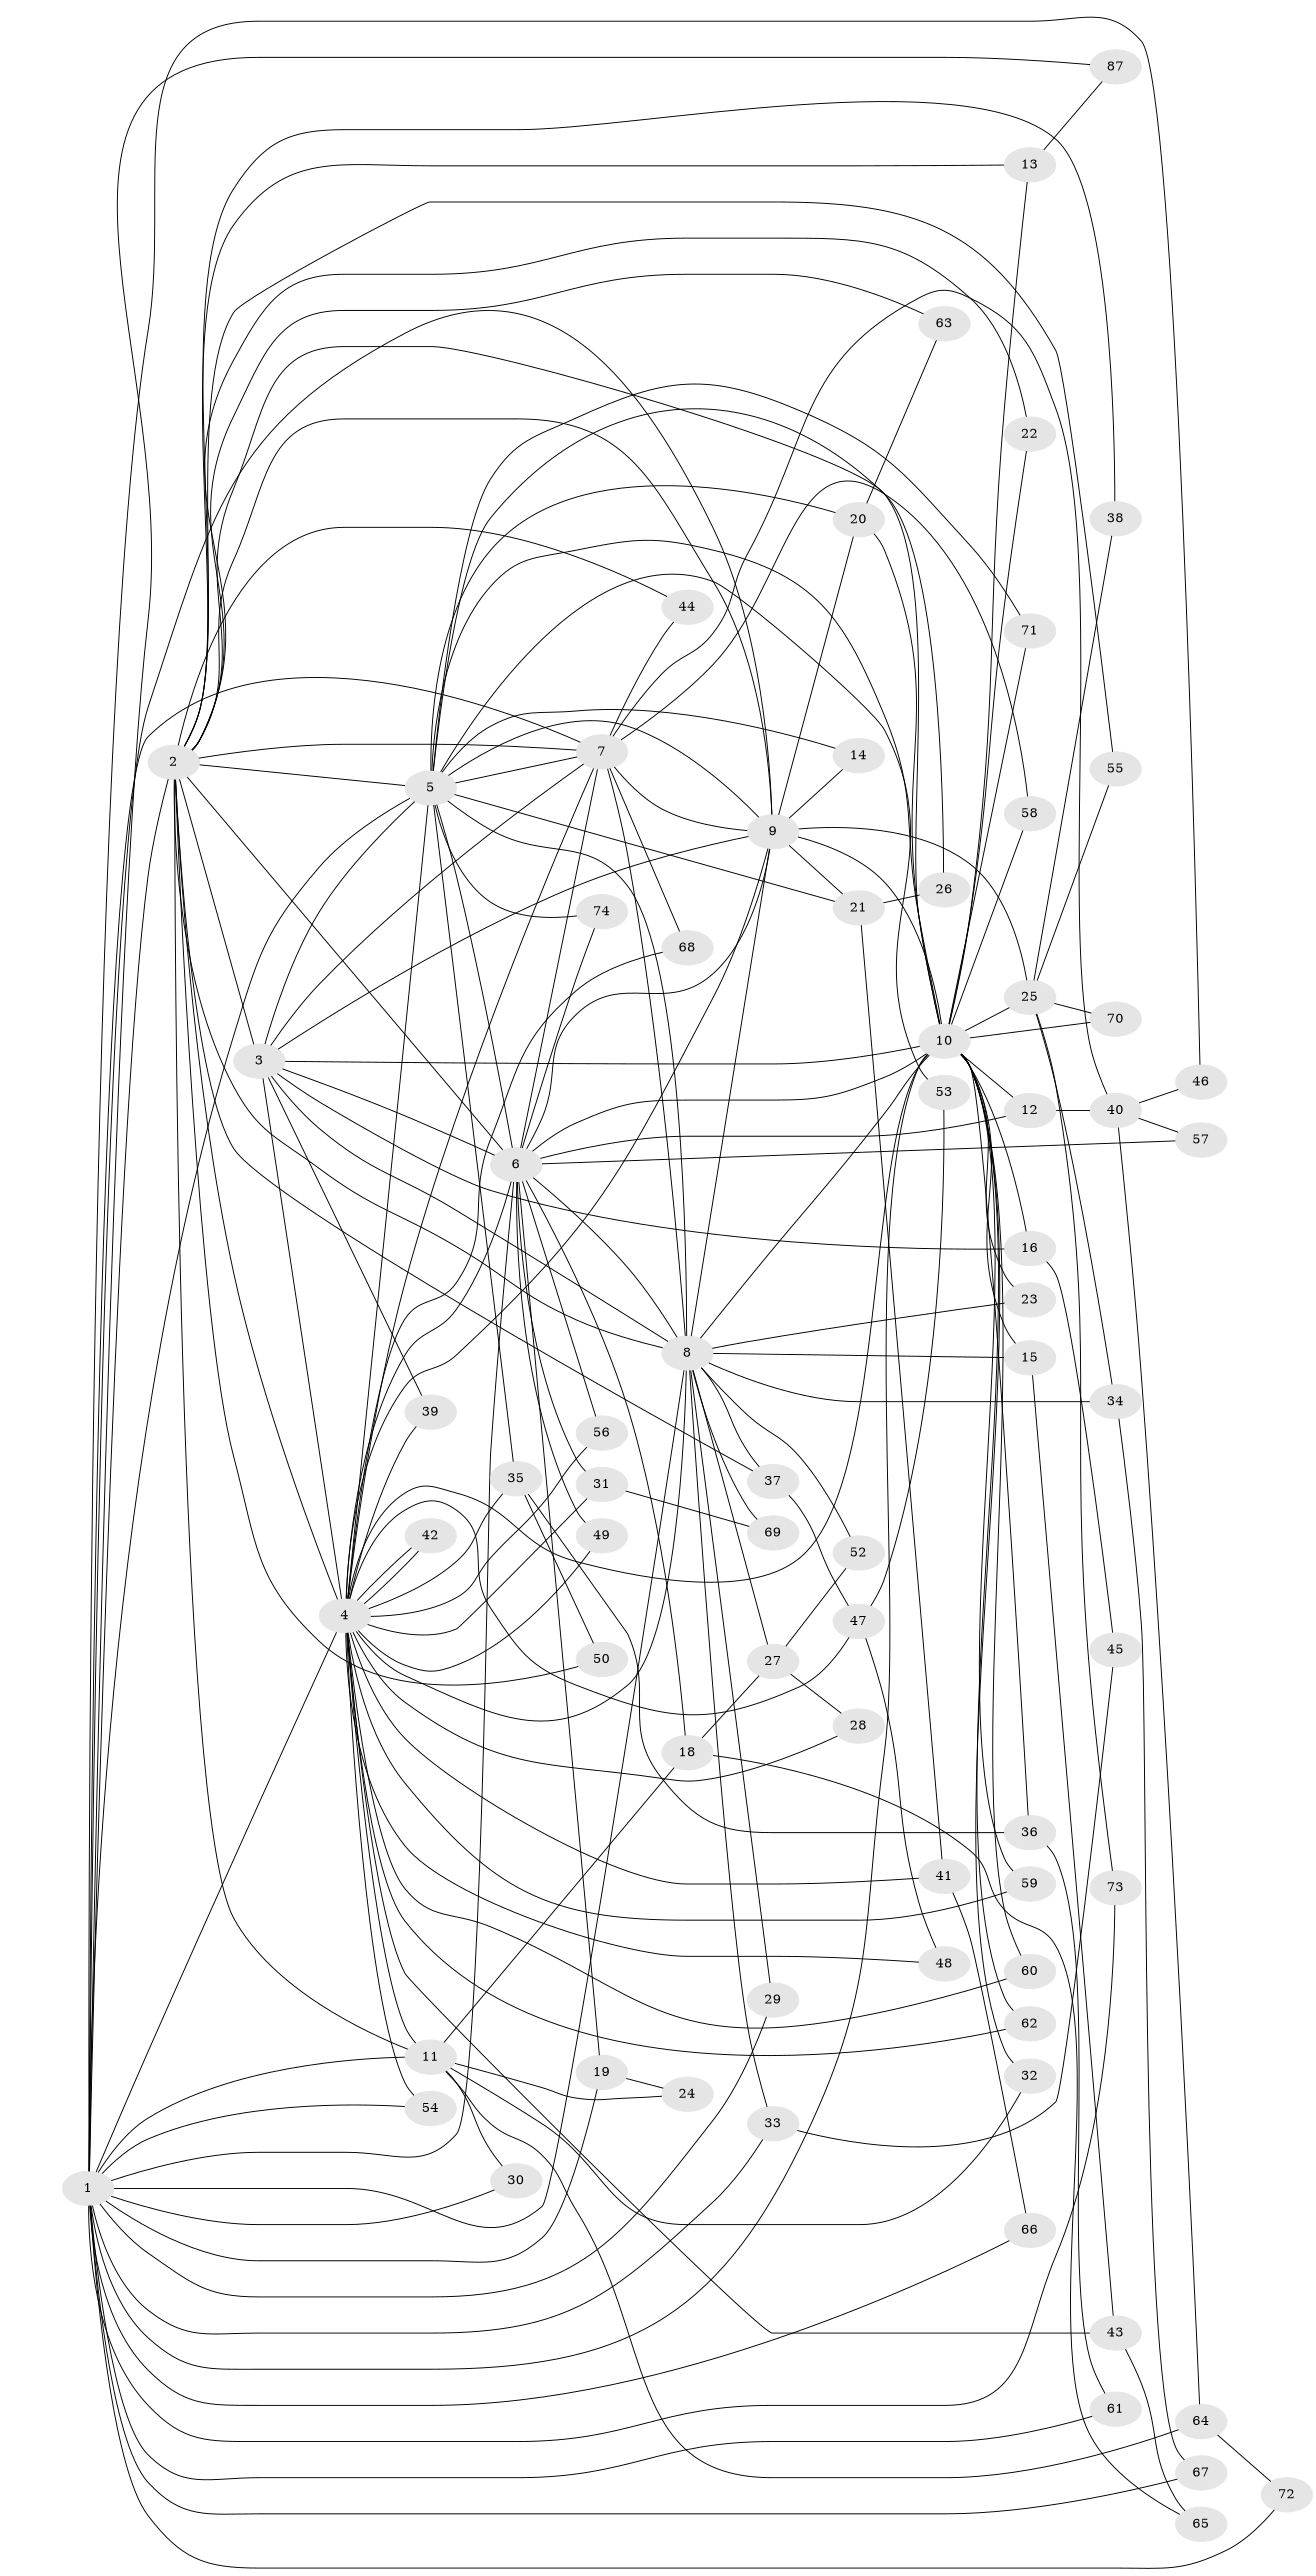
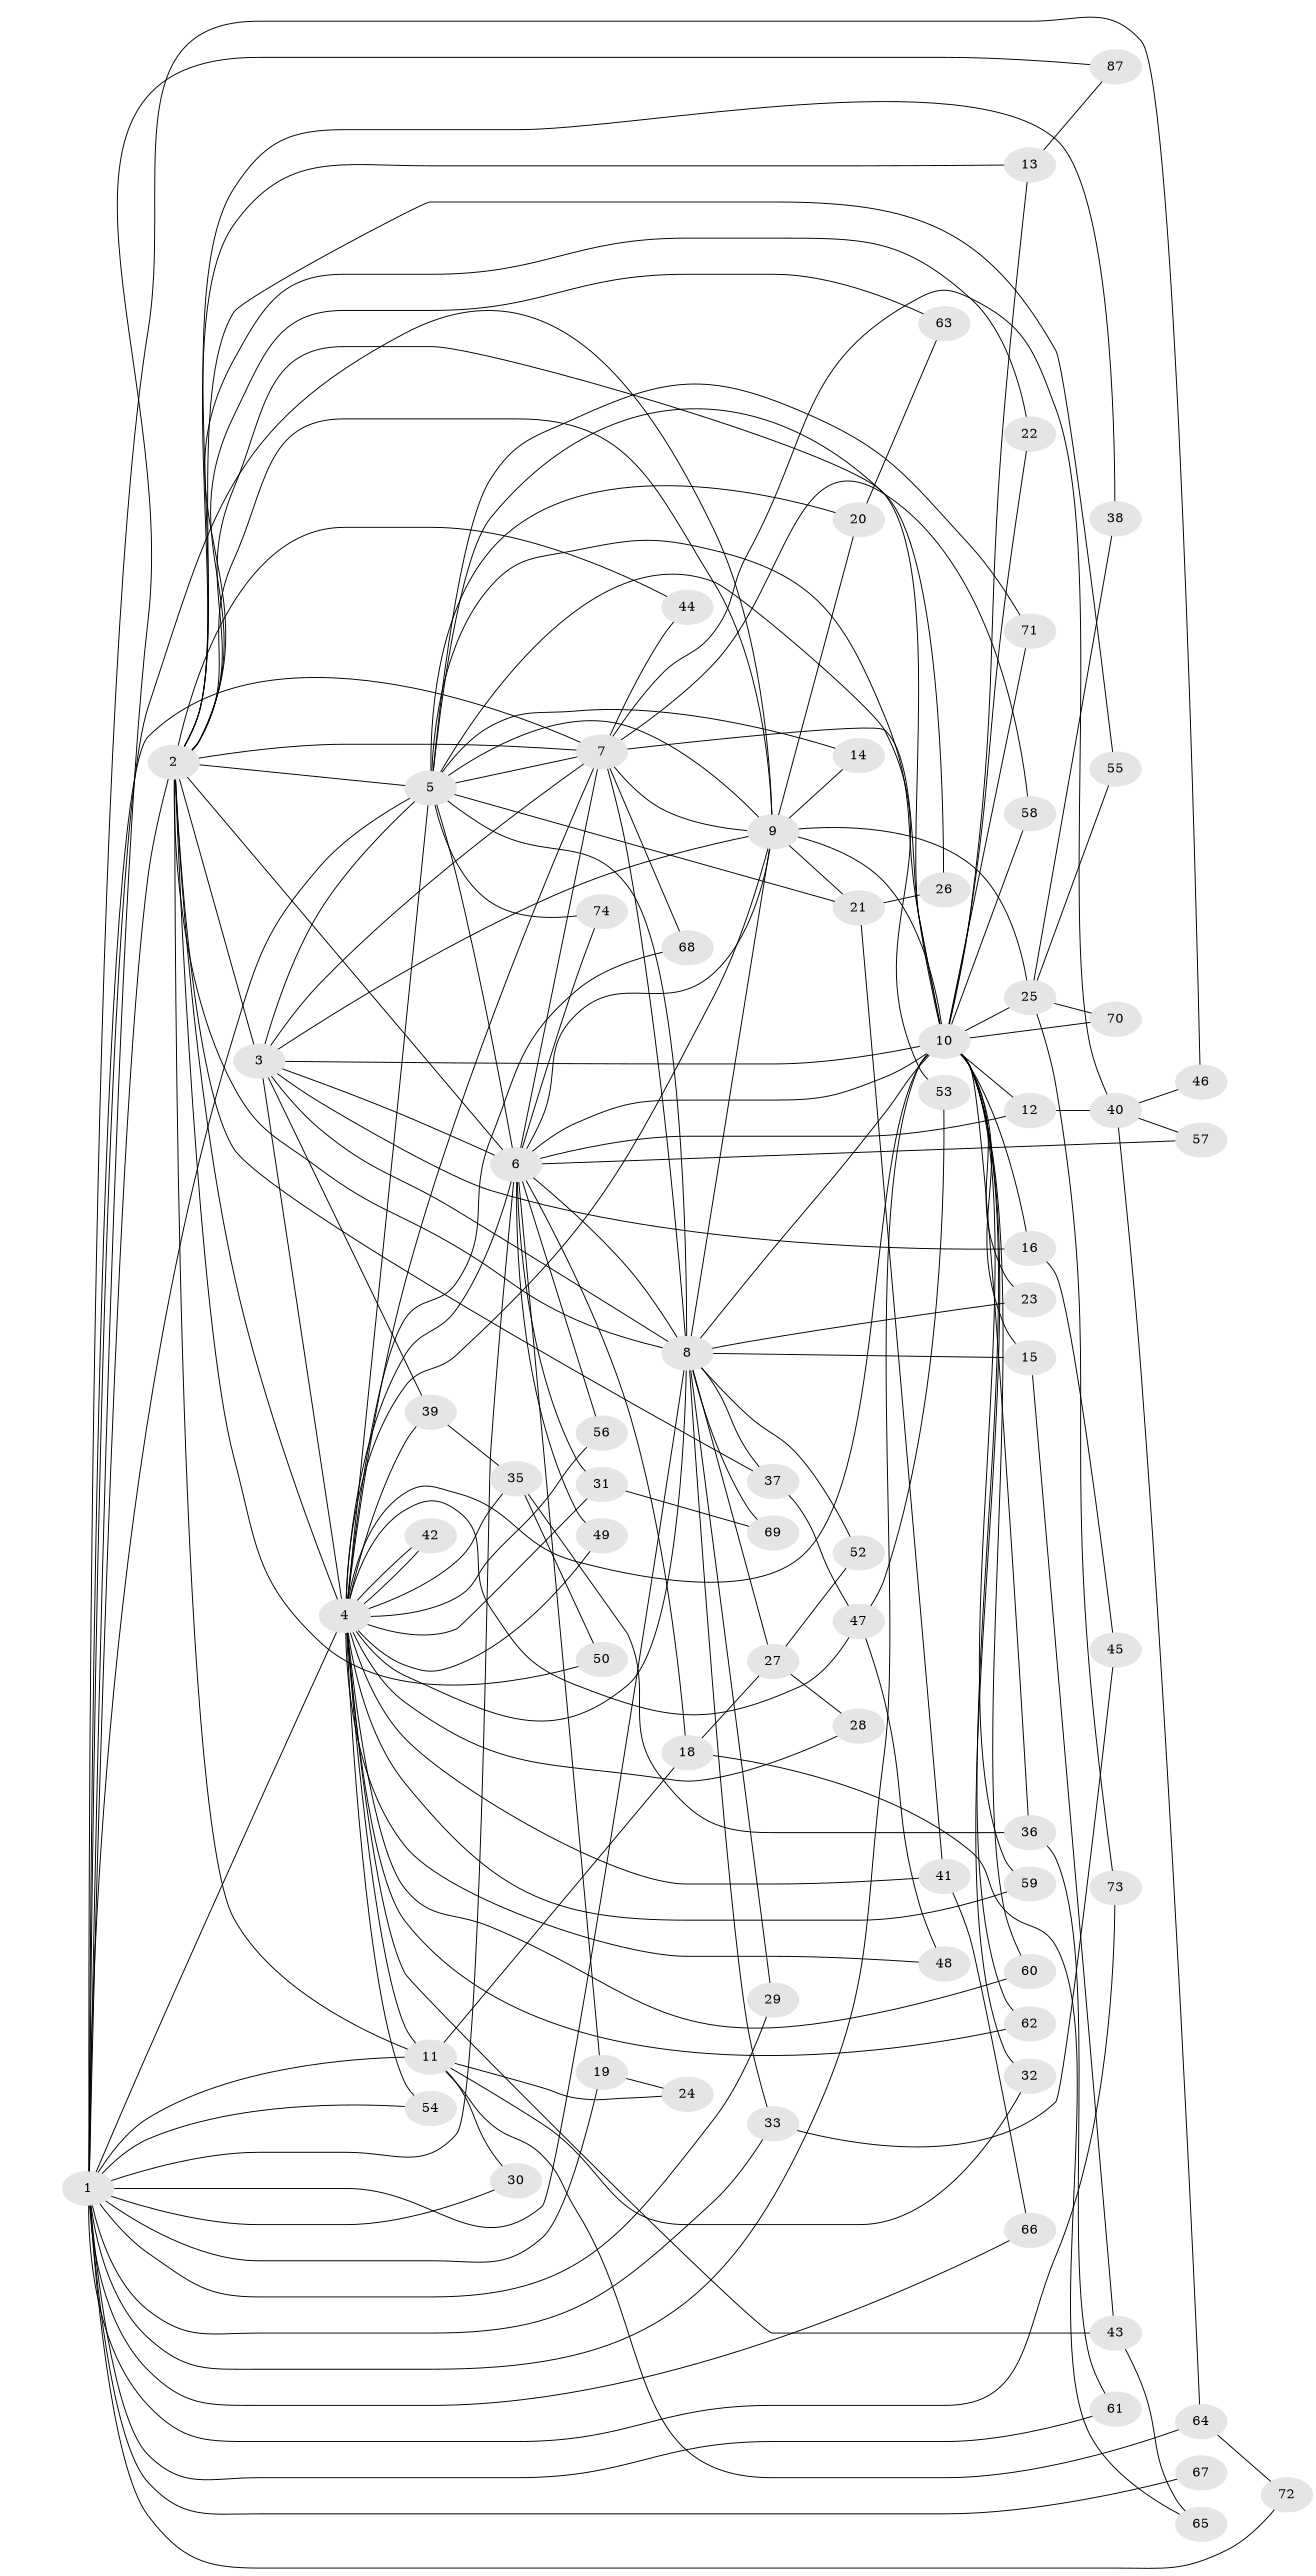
(914, 776) -> (864, 728)
(473, 1133) -> (473, 1445)
(1116, 1402) -> none
